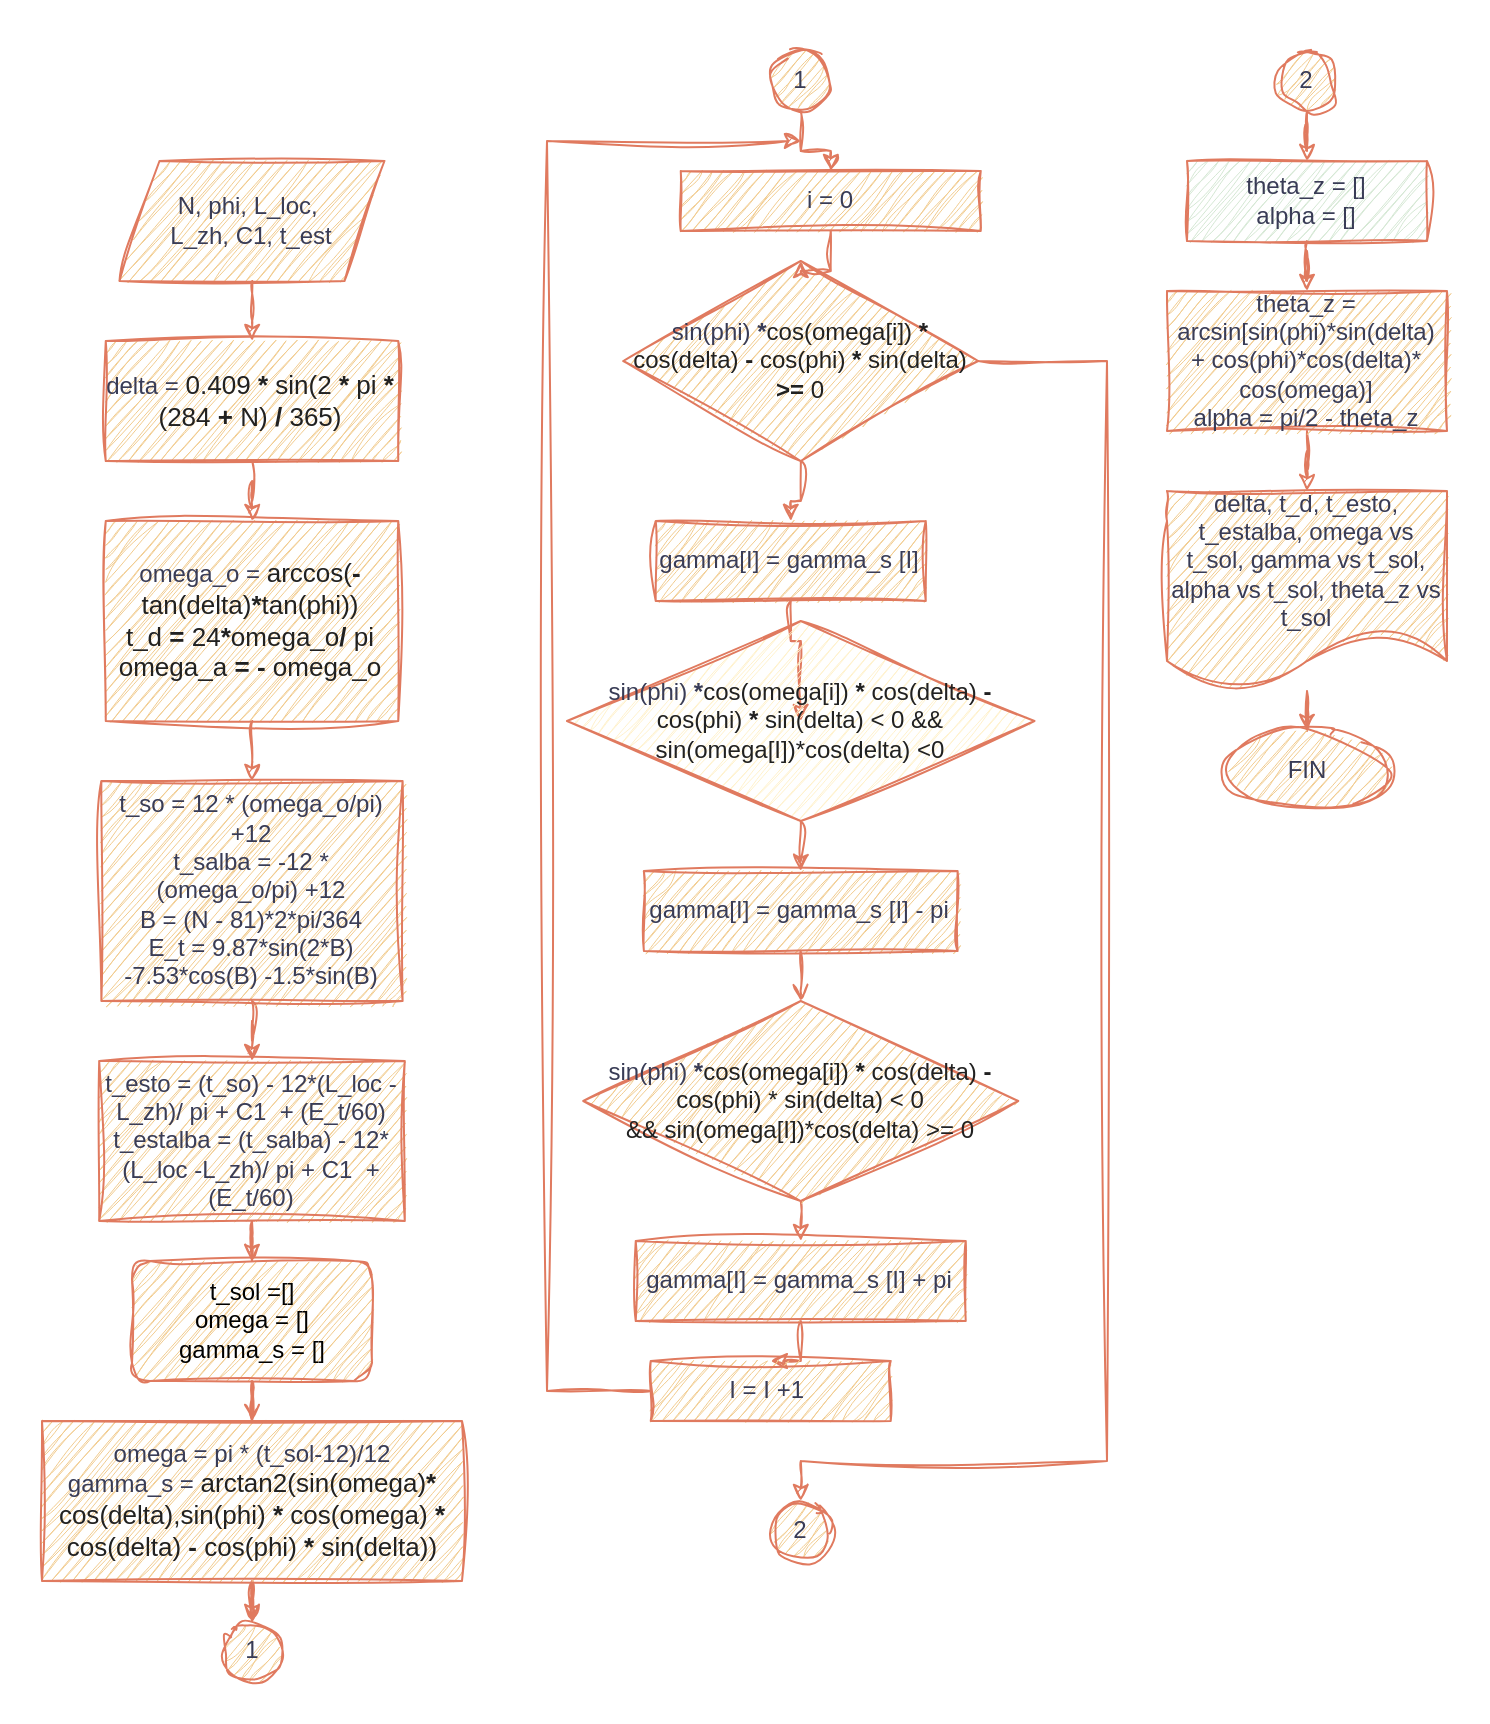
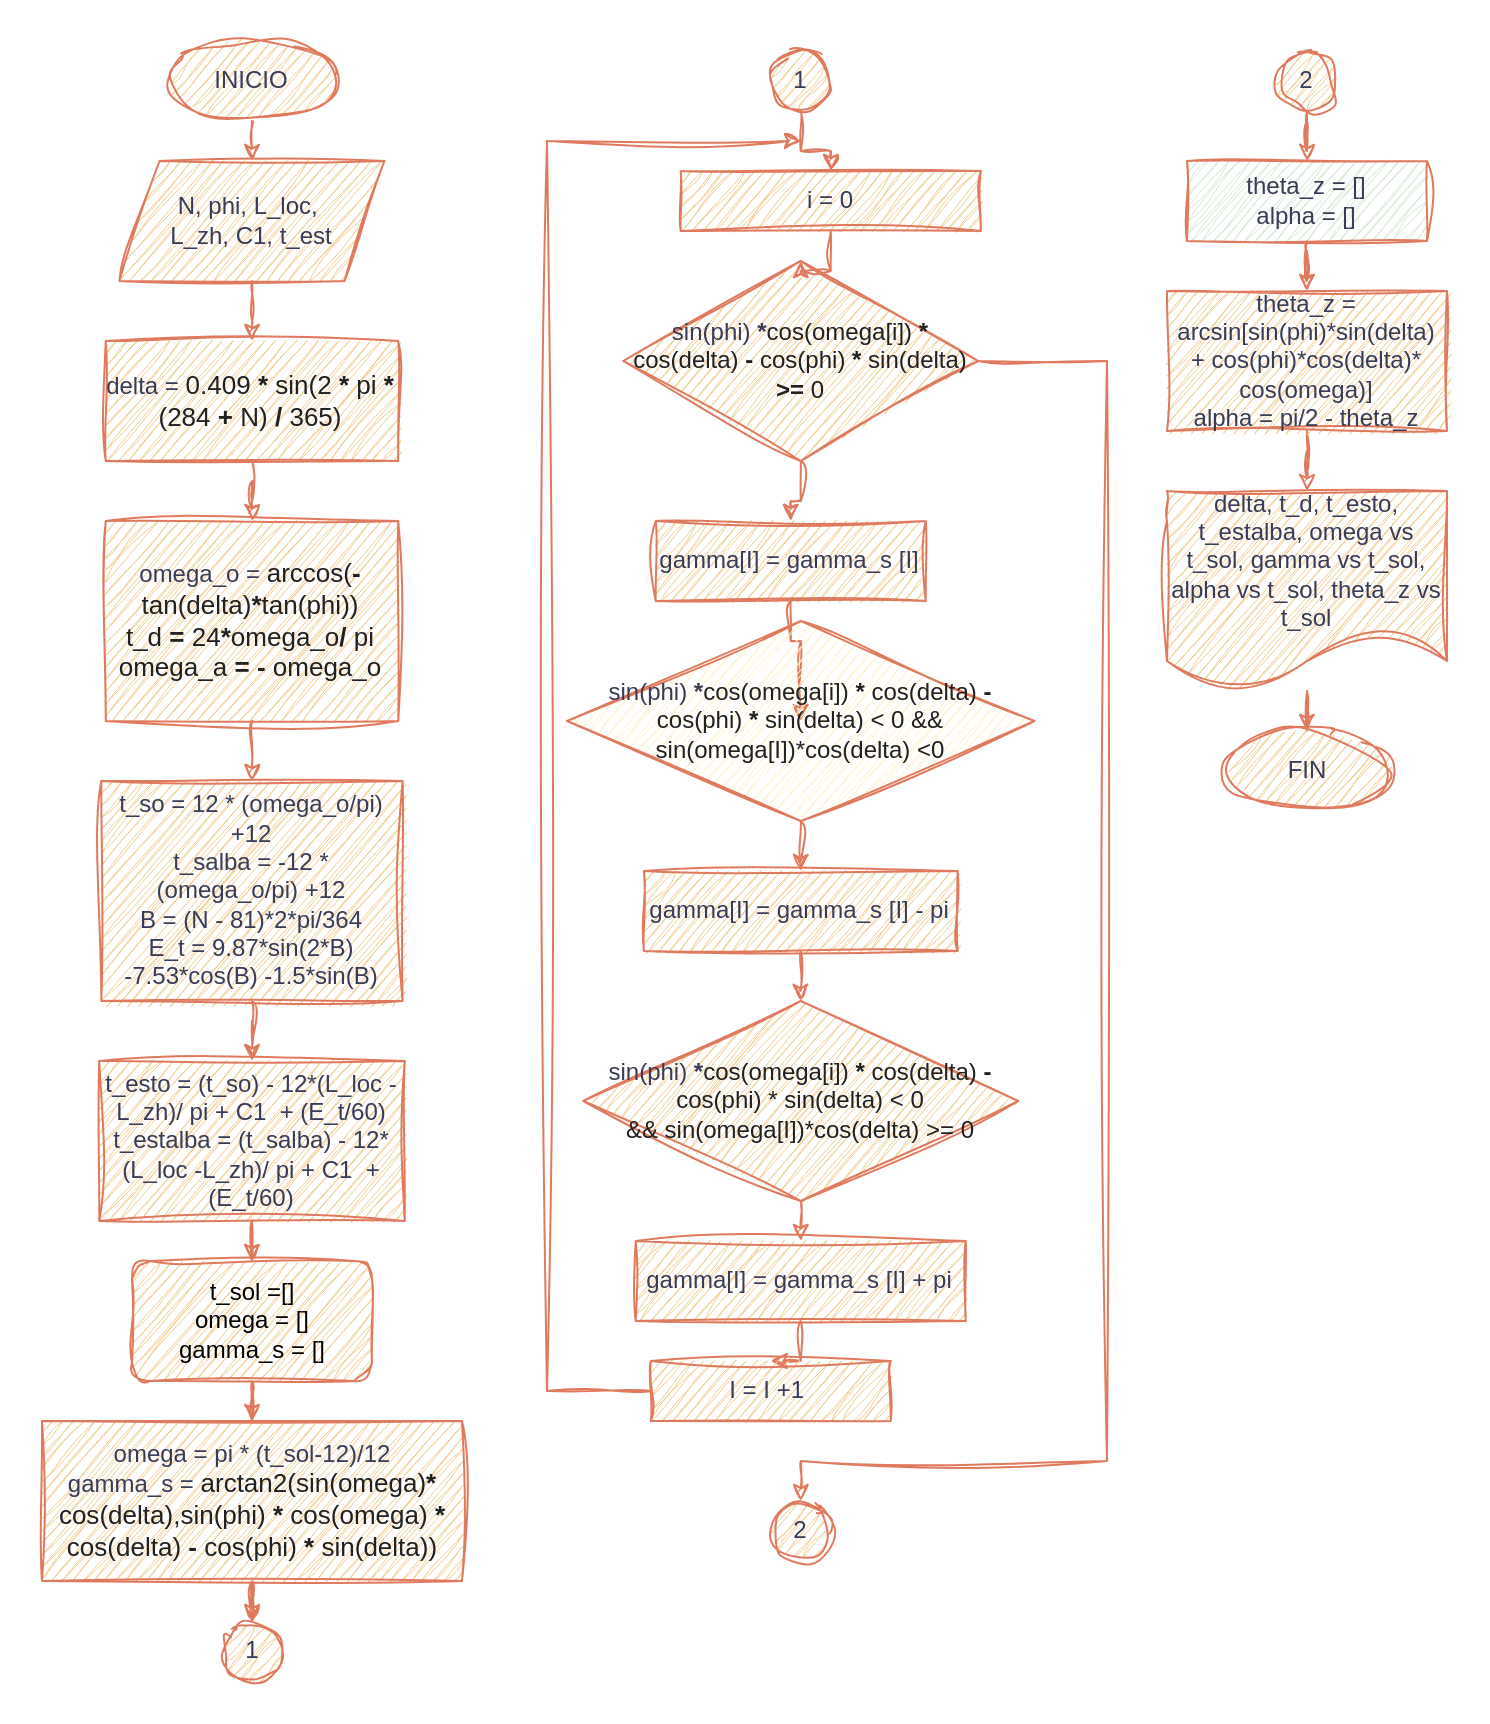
none -> (252, 81)
none -> (252, 134)
(801, 989) -> (801, 988)
(252, 1408) -> (252, 1406)
